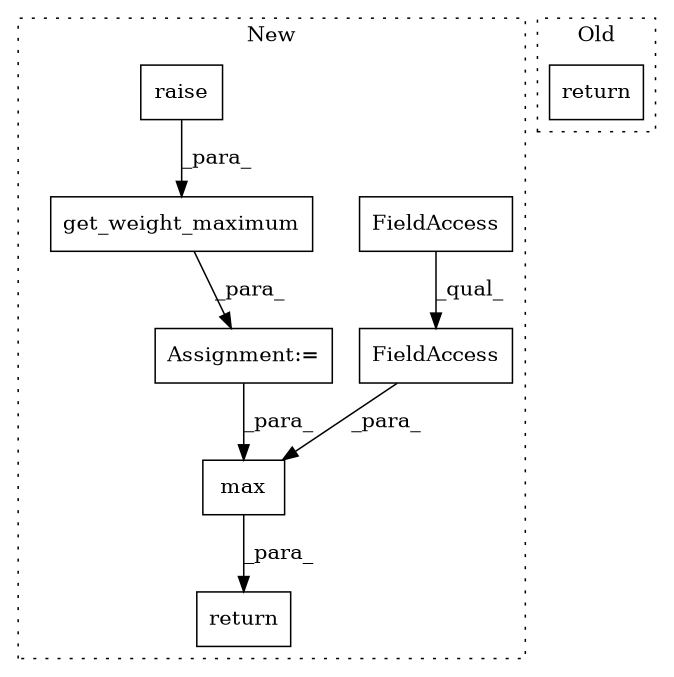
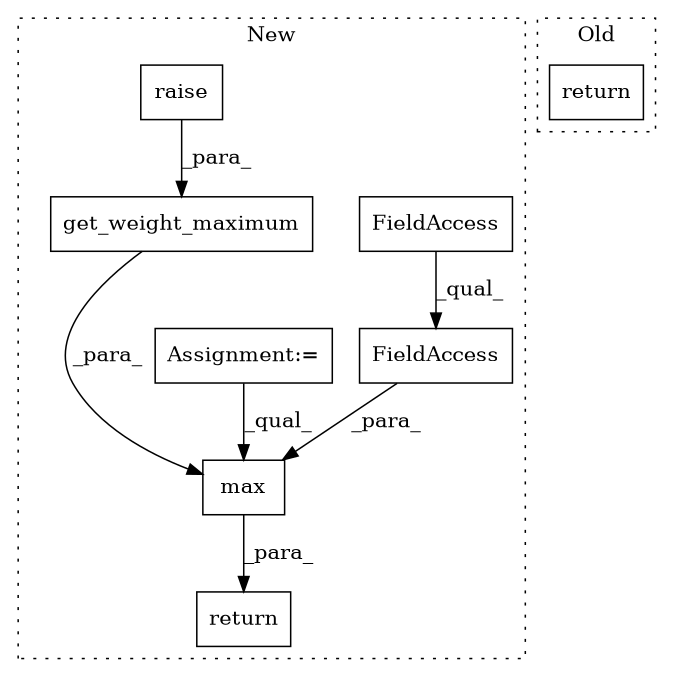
(209, 283) -> (70, 376)
(279, 422) -> (279, 422)
